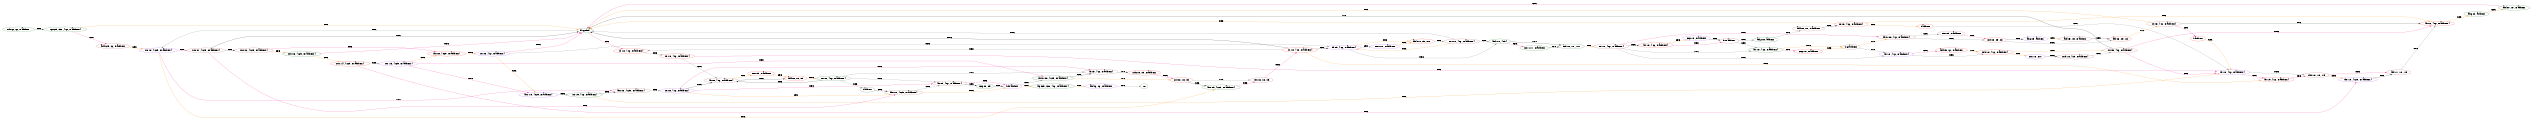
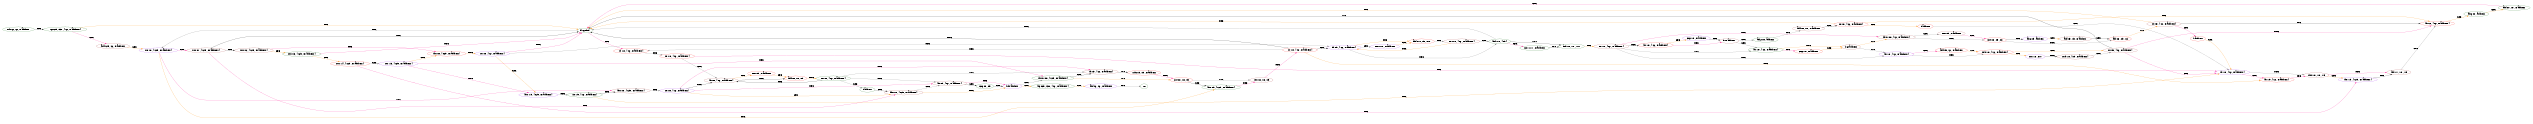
(1024, 33) -> (1046, 28)
